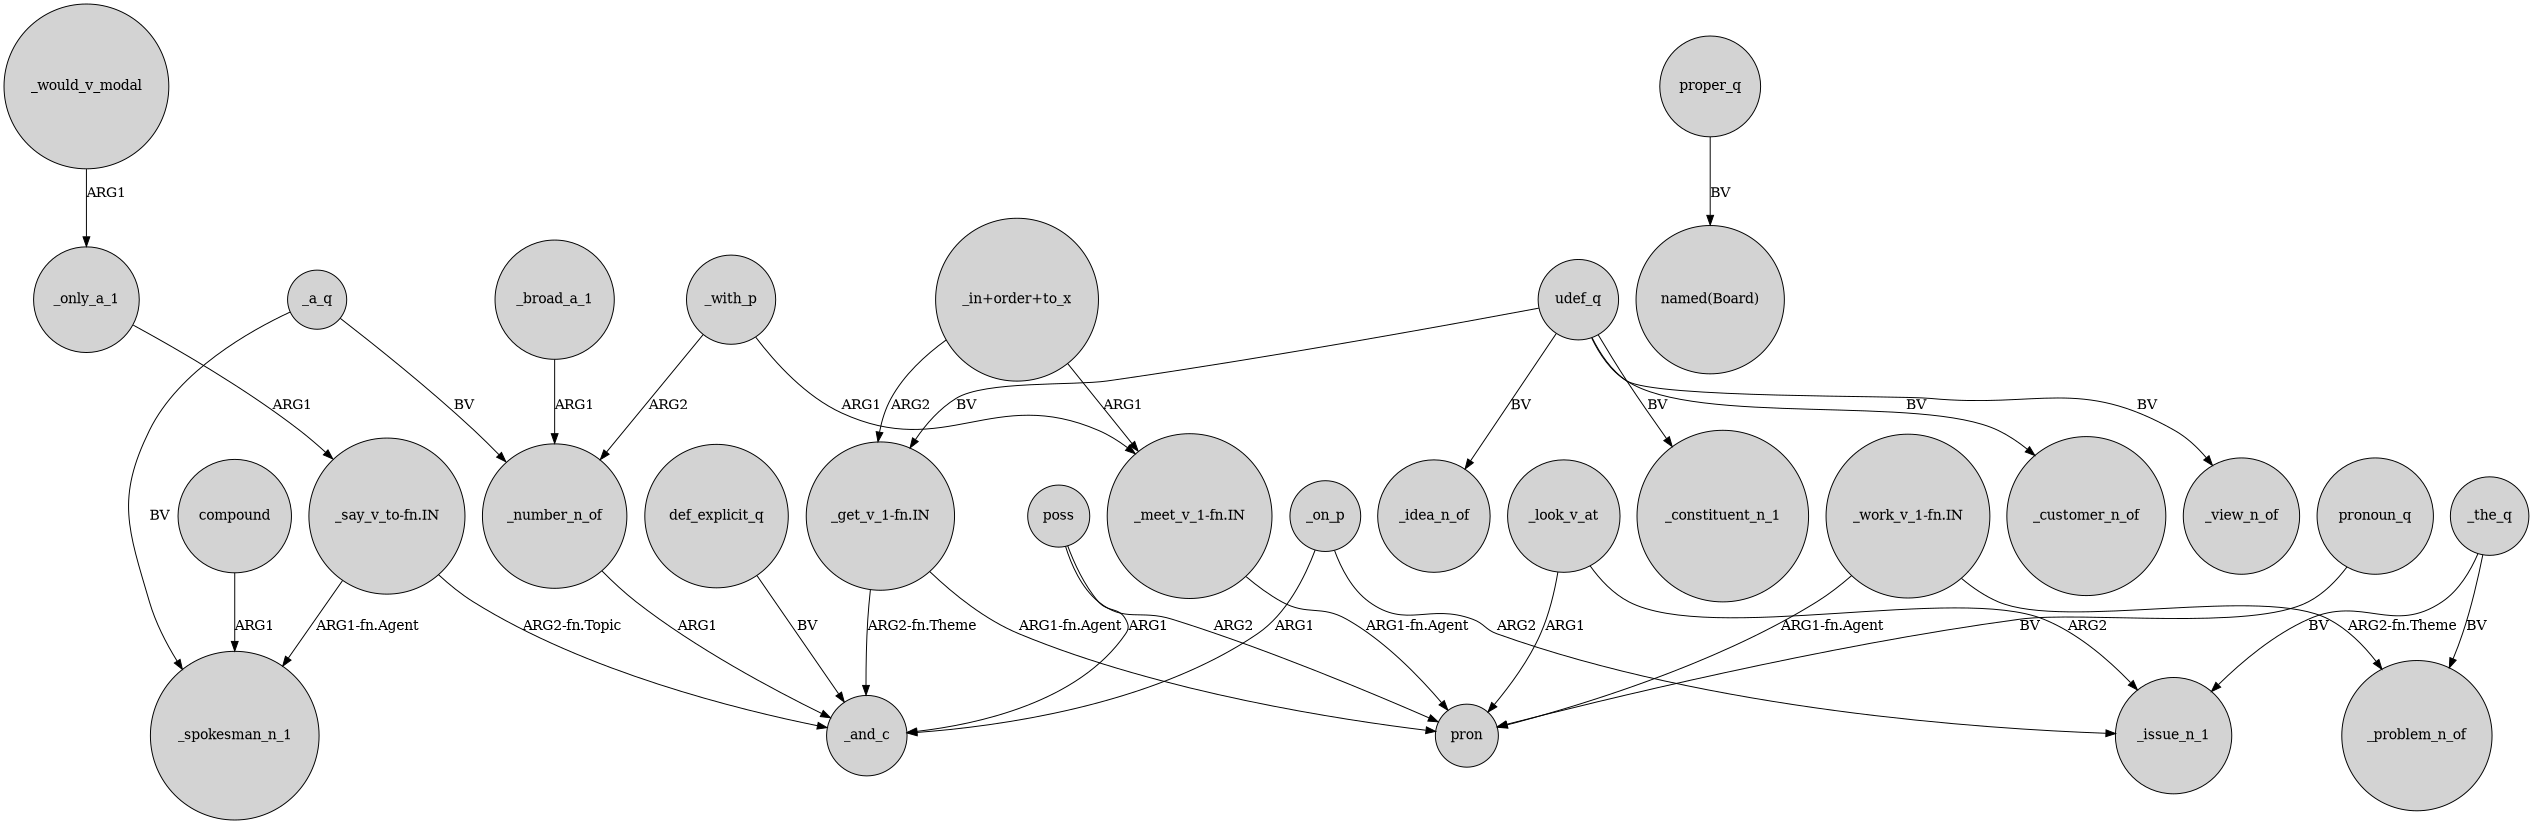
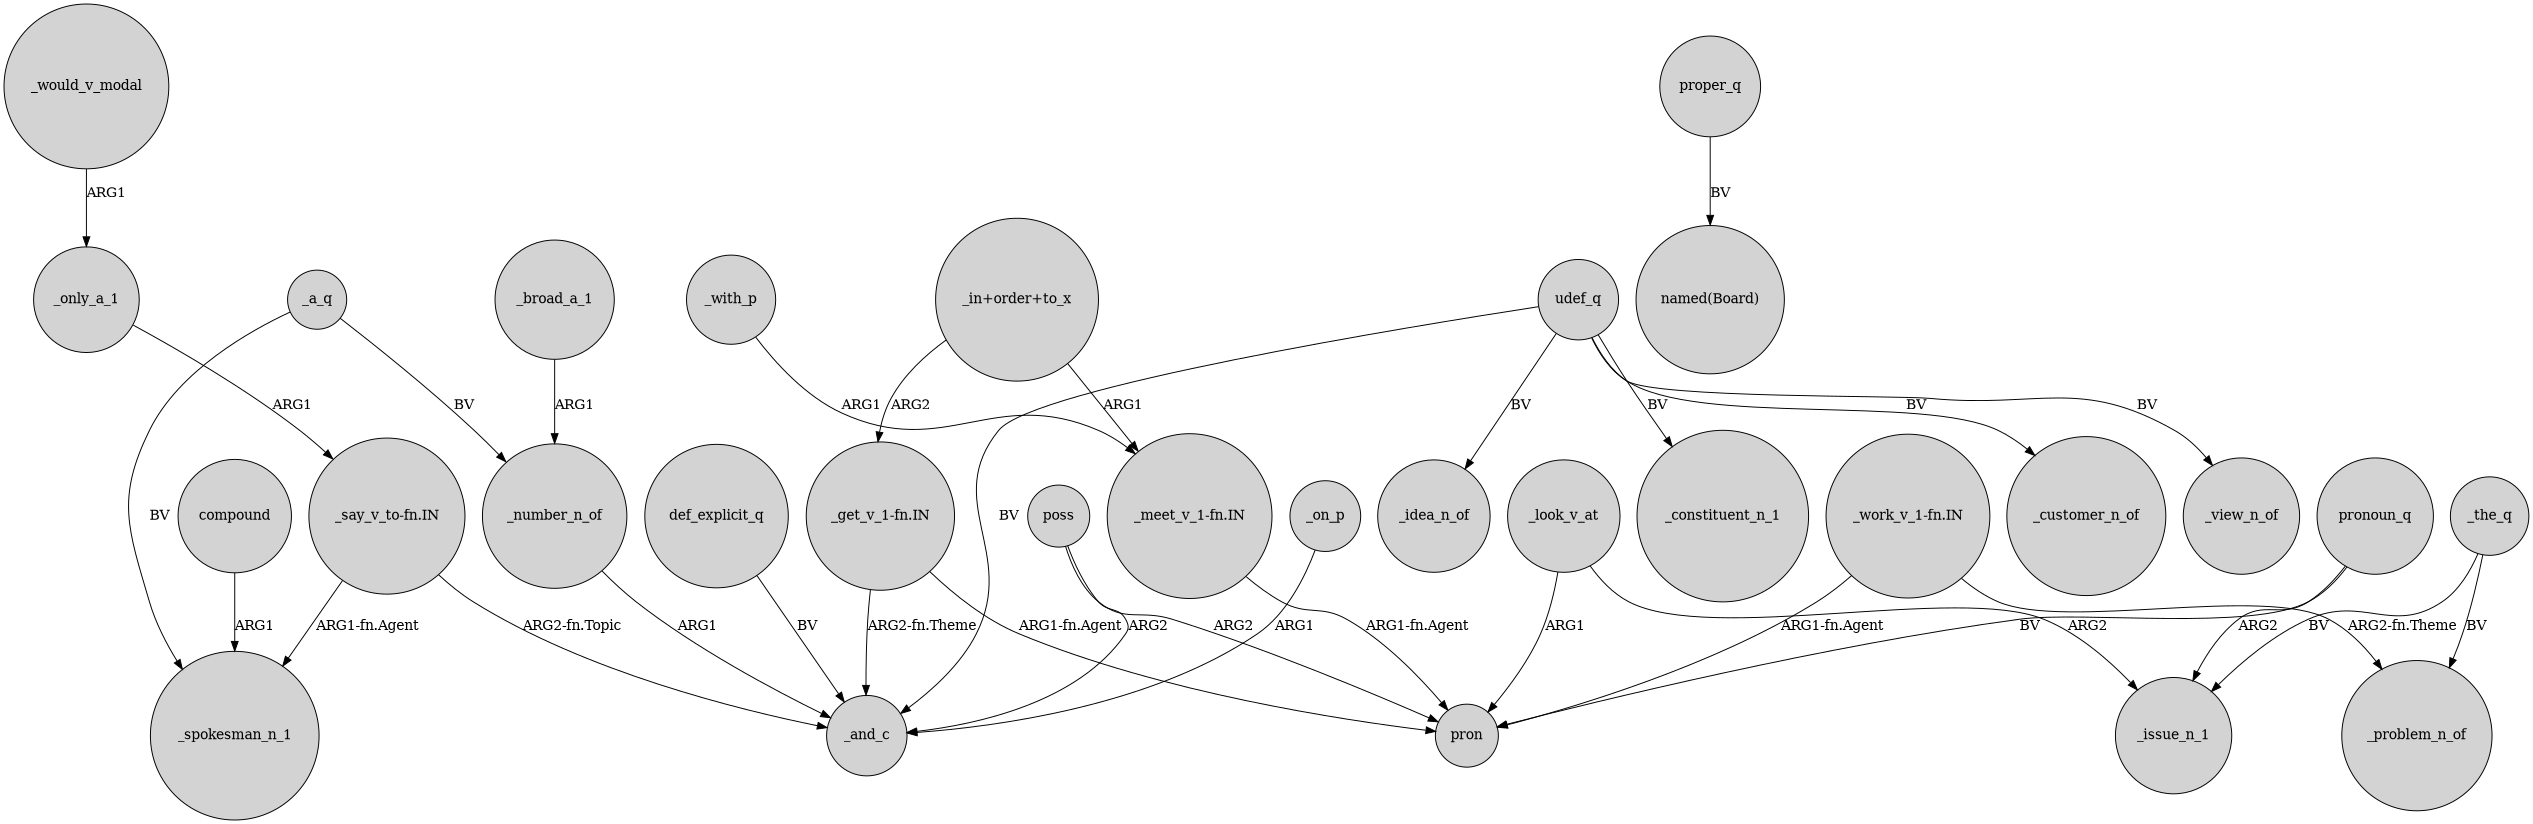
(1219, 364) -> (1112, 388)
(655, 393) -> none
(1148, 627) -> (1148, 627)
(1700, 688) -> (2231, 626)
